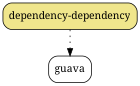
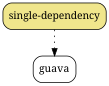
(70, 16) -> (55, 16)
